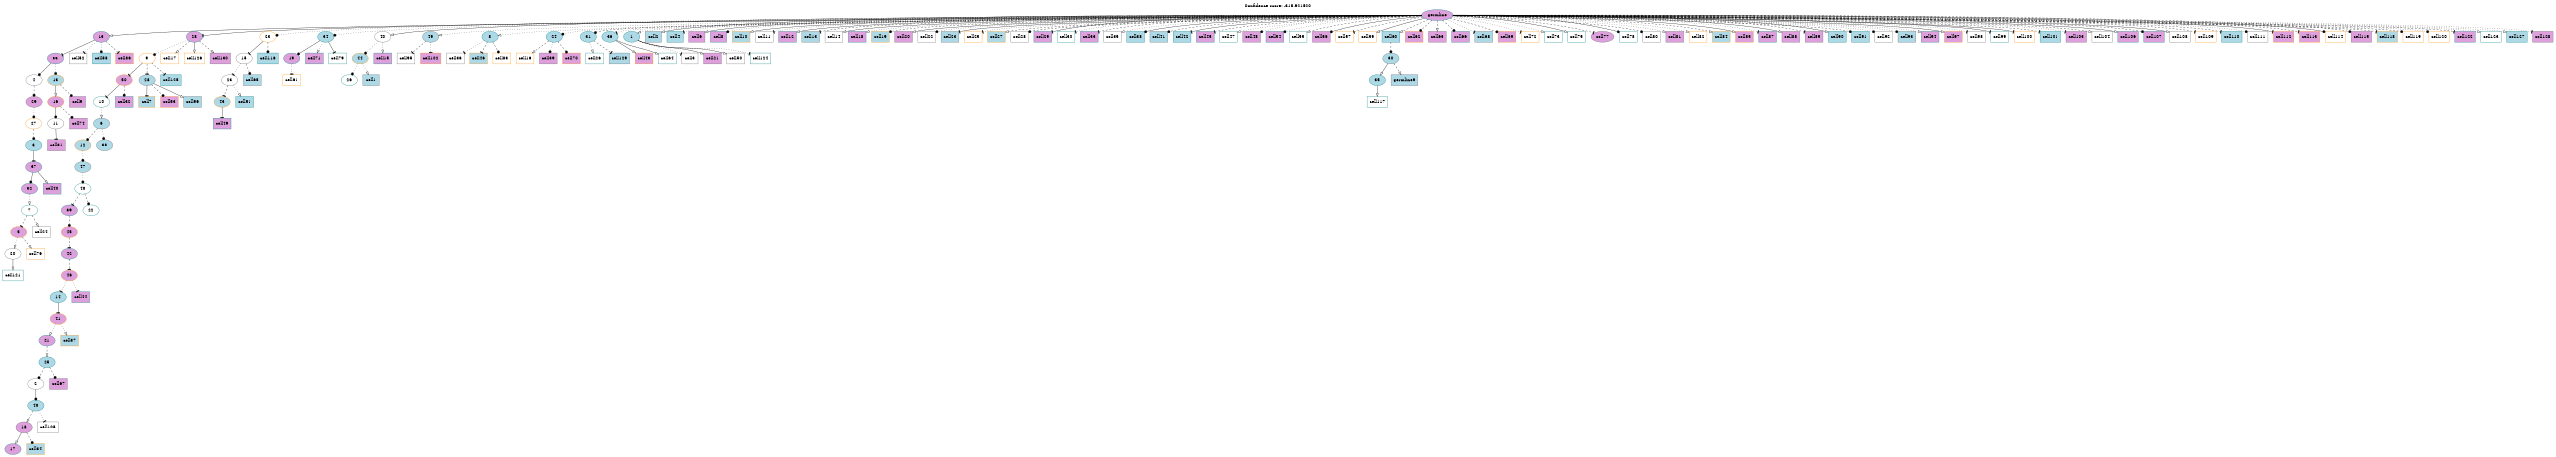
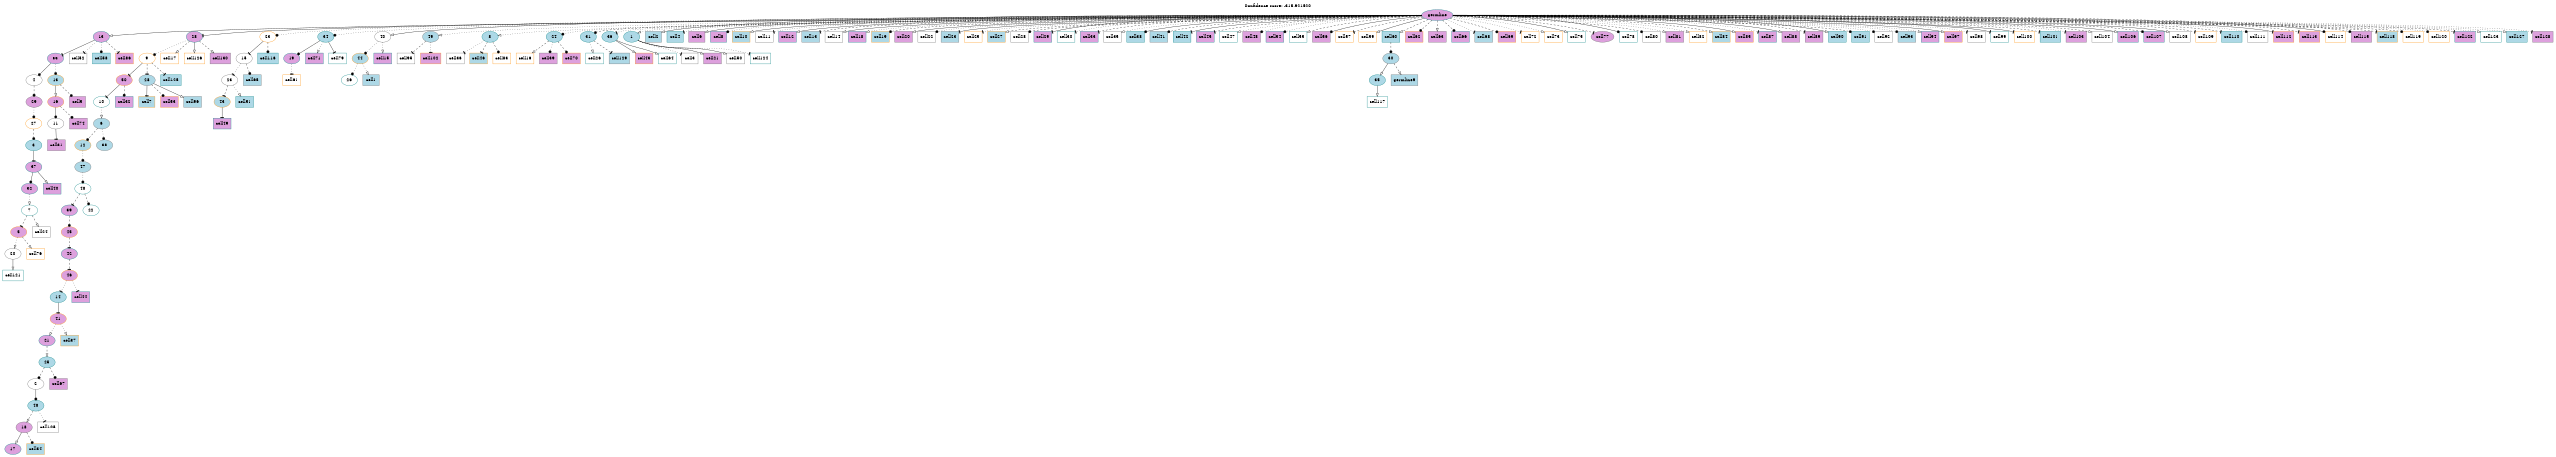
(1553, 37) -> (1553, 37)
